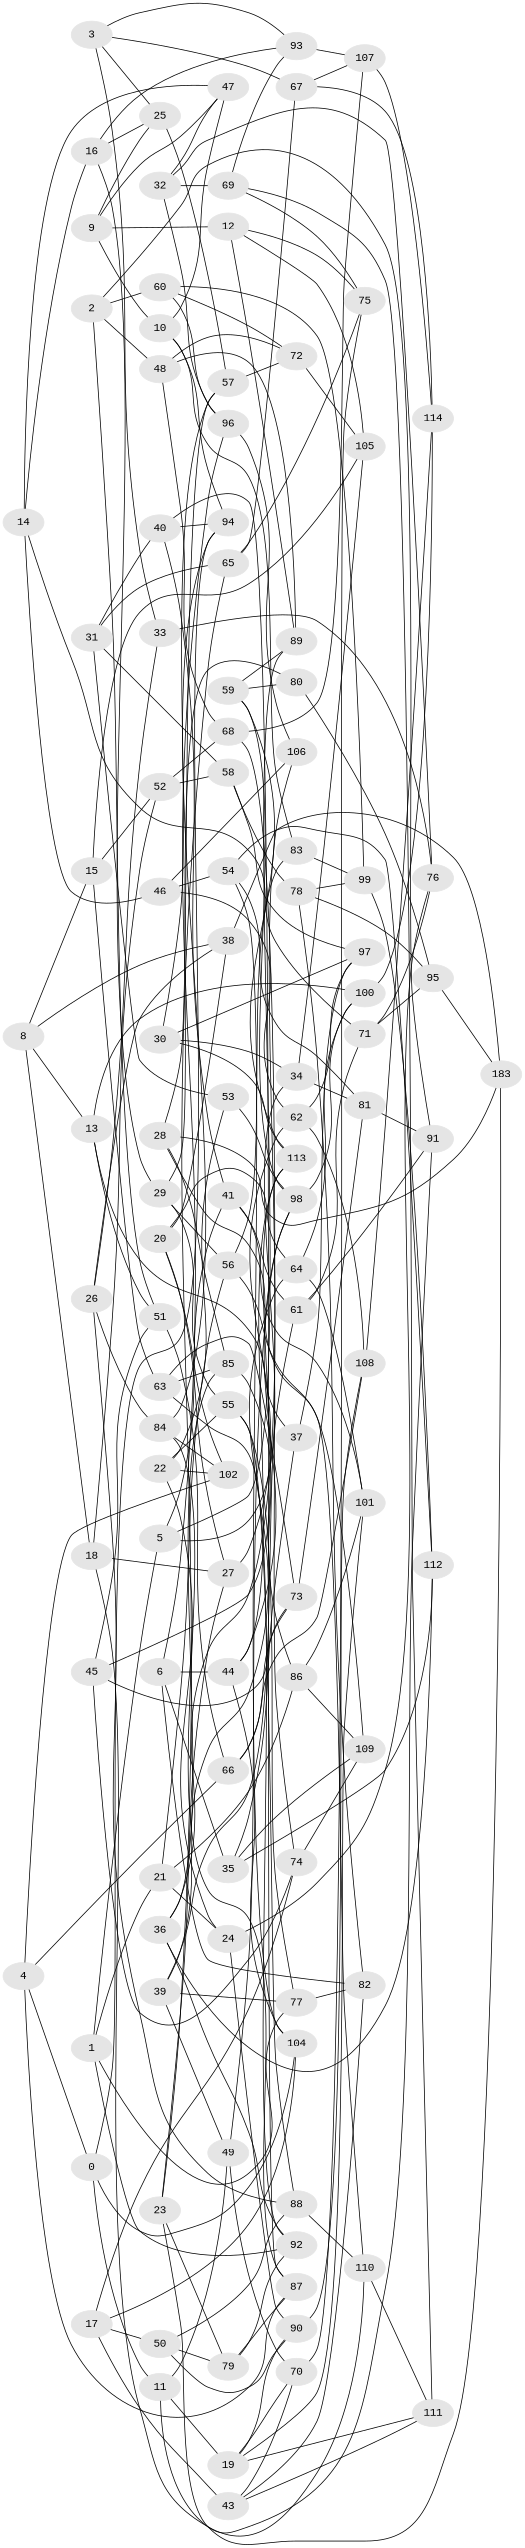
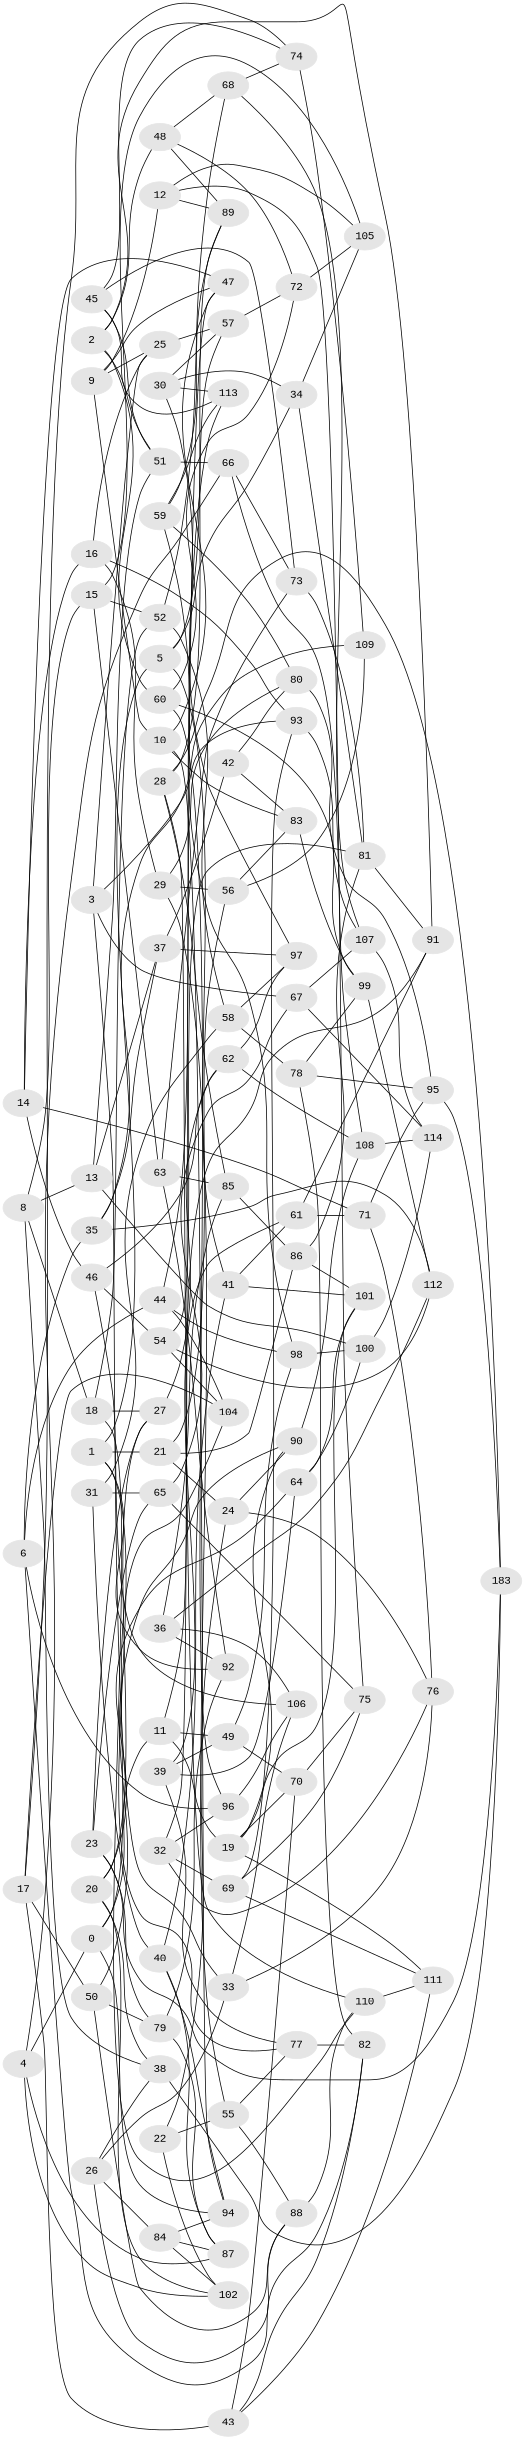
none -> (228, 763)
(228, 1097) -> none
(331, 1713) -> (340, 1059)
none -> (260, 1845)
